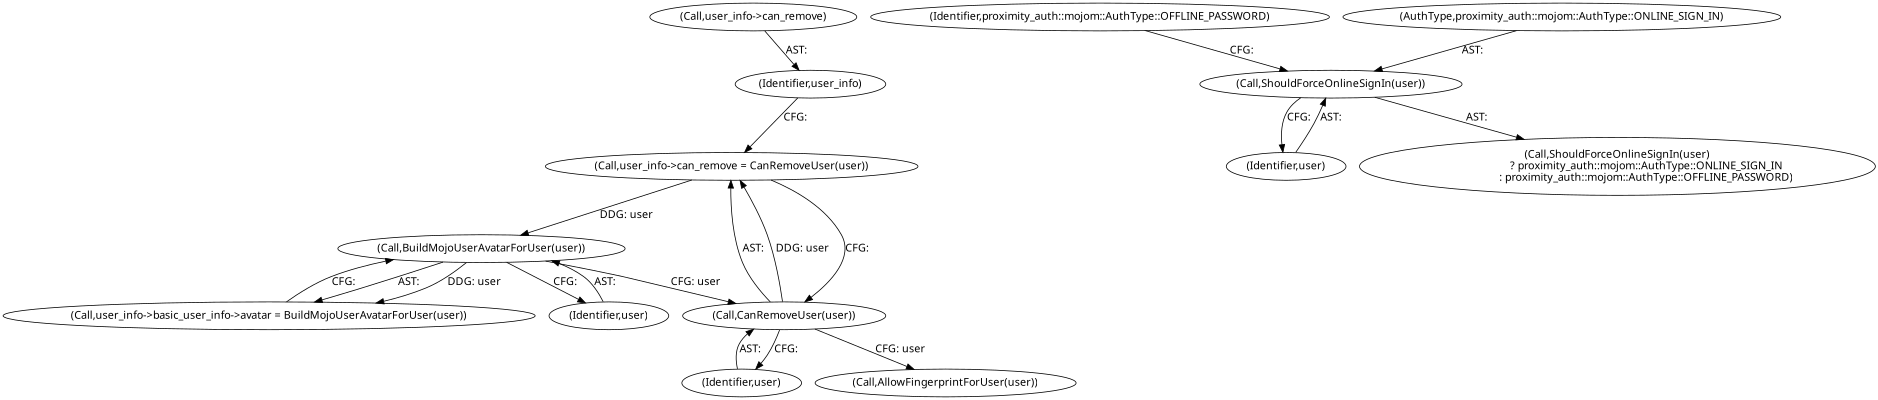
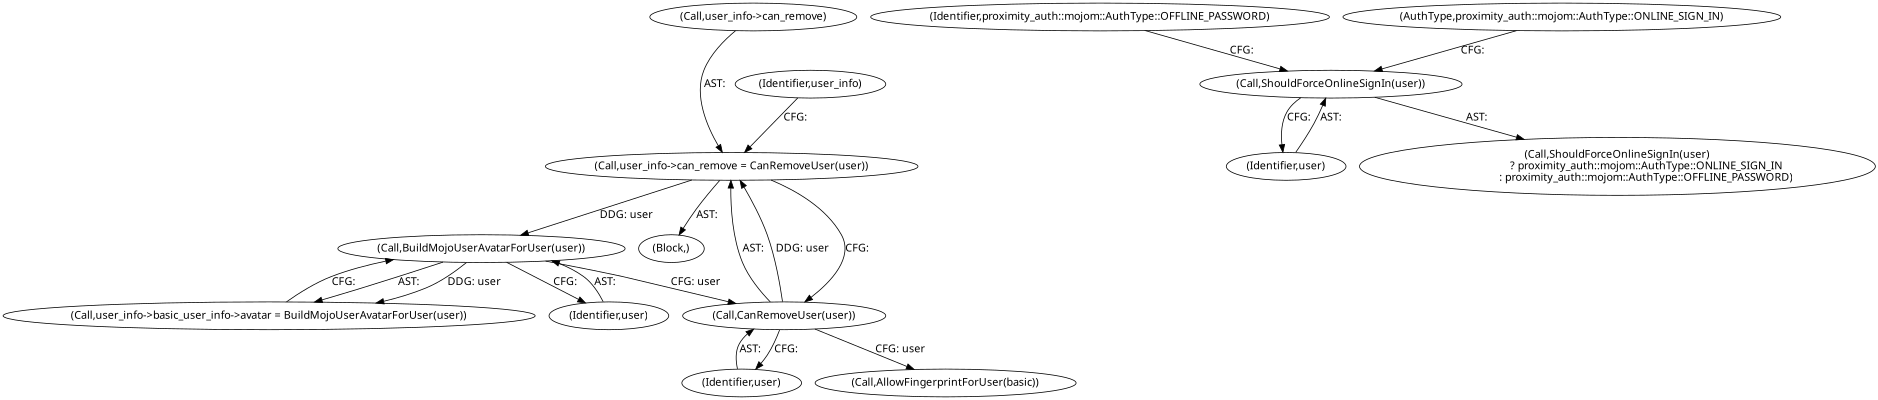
(779, 48) -> (701, 84)
(1474, 51) -> (1474, 51)
none -> (671, 249)
(946, 383) -> (946, 383)
